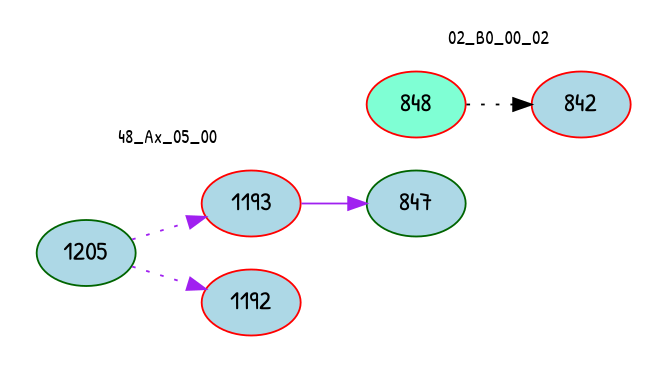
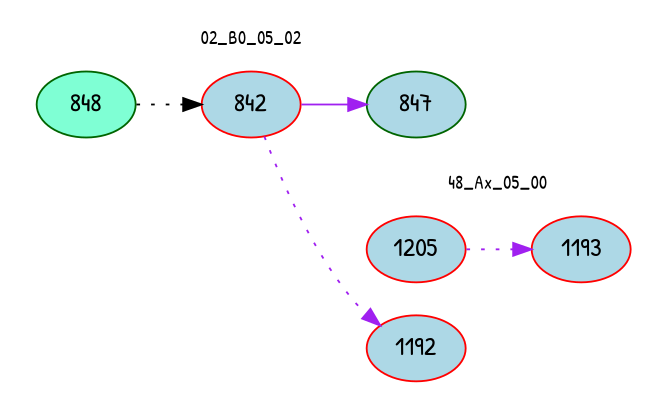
(499, 39) -> (251, 39)
(416, 104) -> (86, 104)
(327, 204) -> (325, 104)
(86, 253) -> (416, 249)
(160, 275) -> (307, 230)
